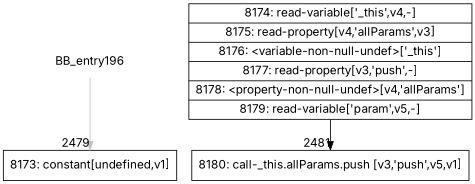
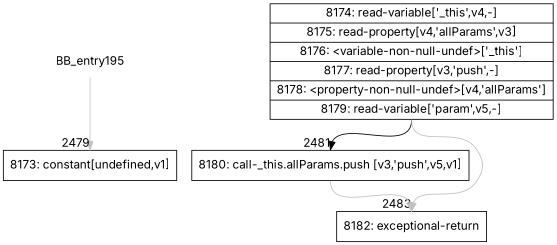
(90, 62) -> (90, 62)
none -> (412, 227)
